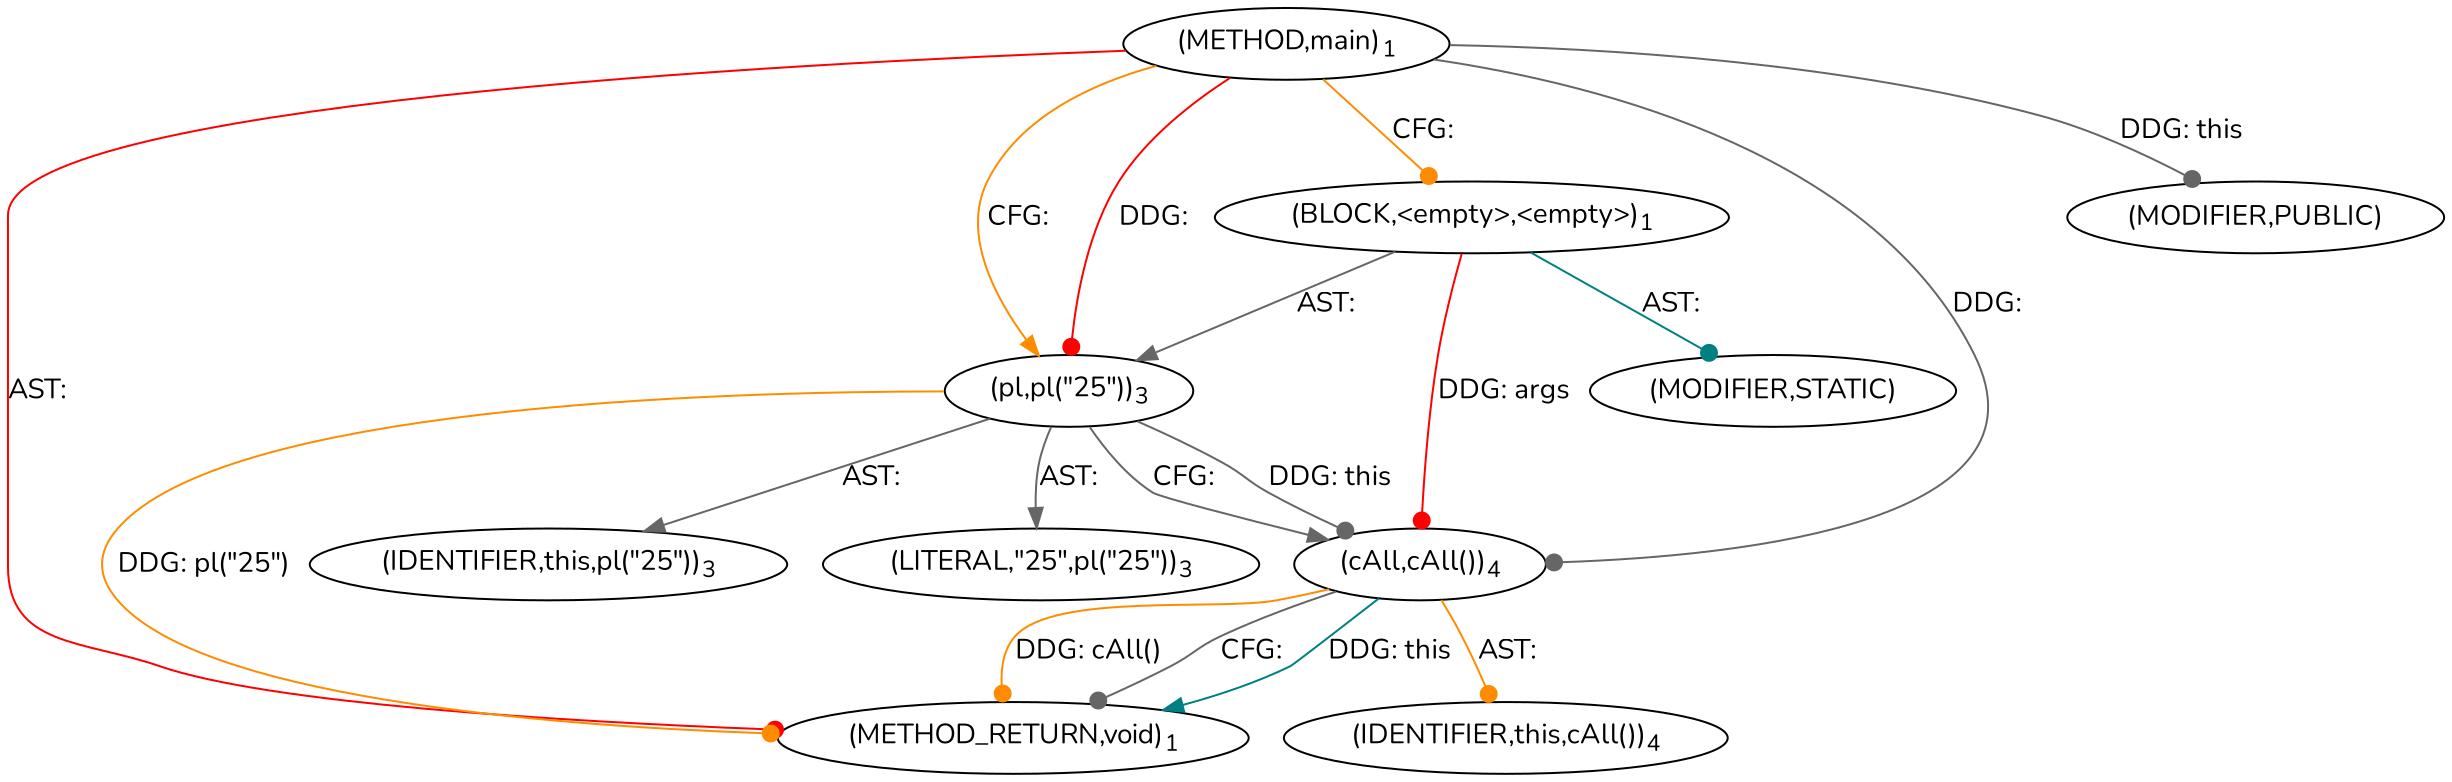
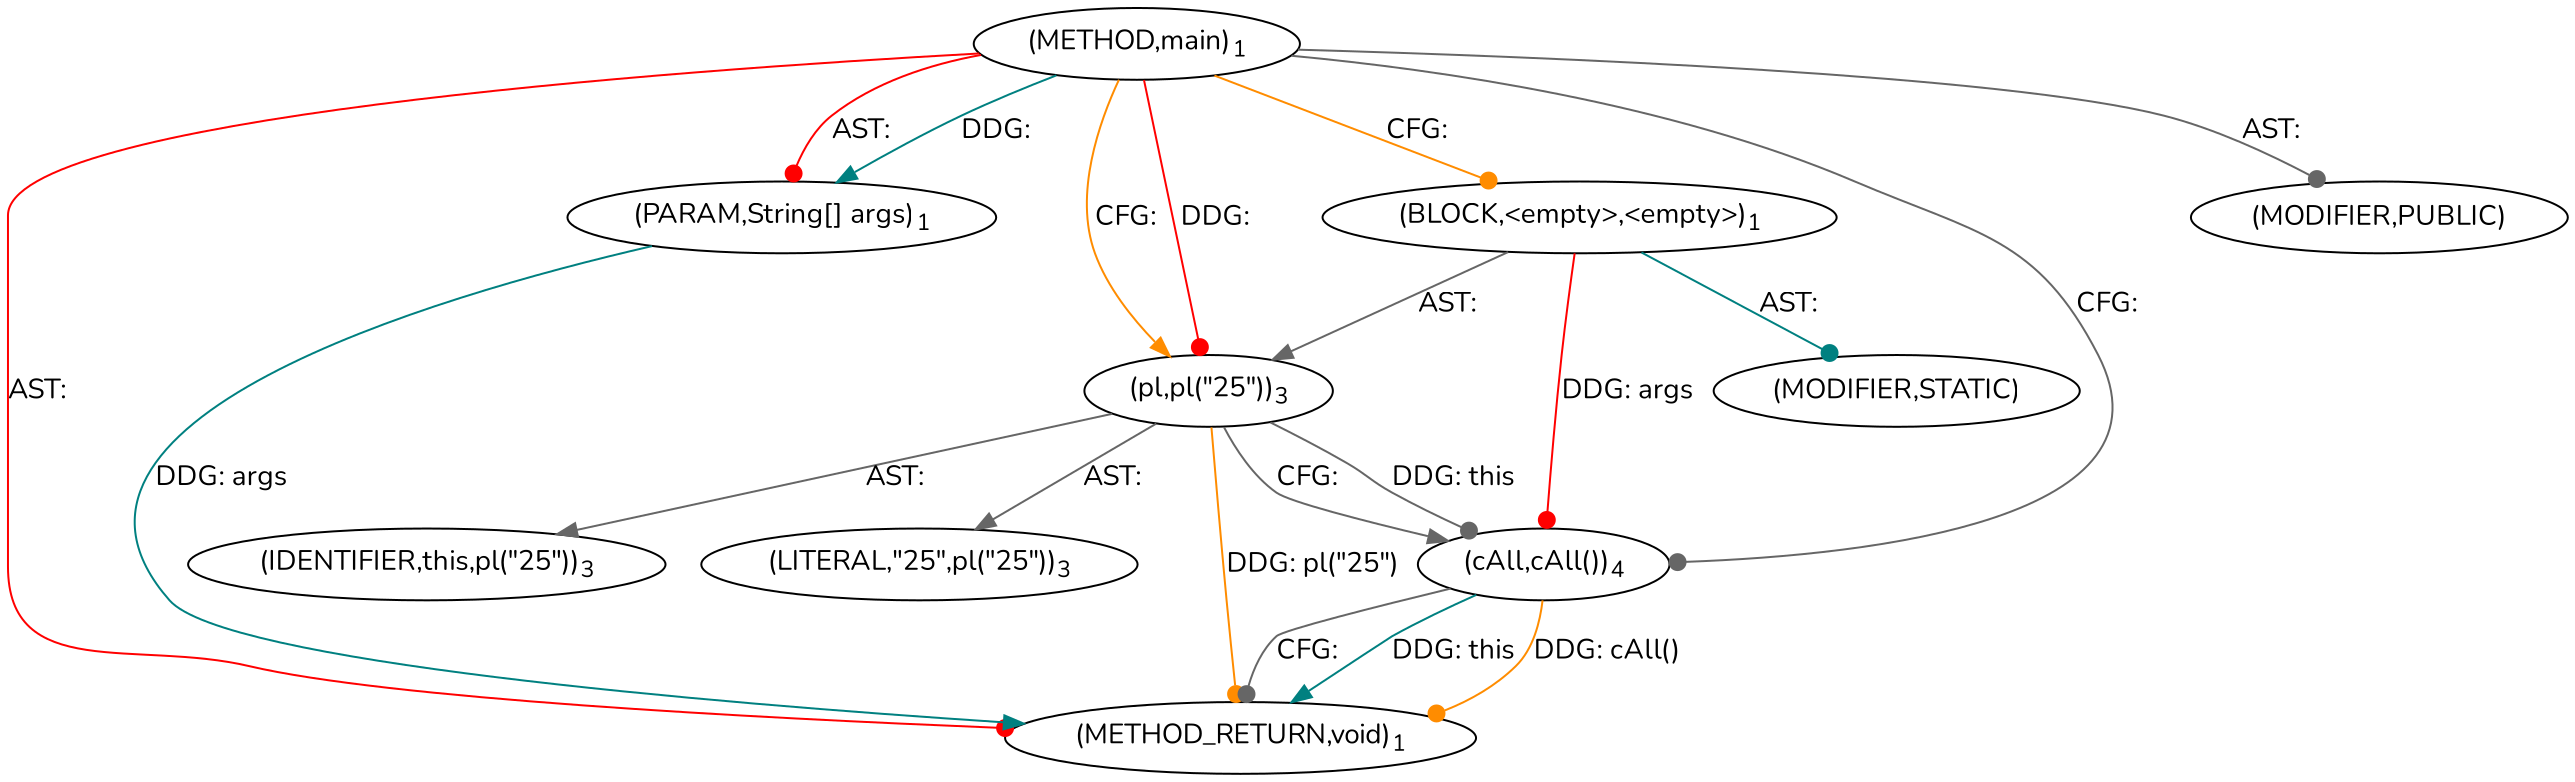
(2182, 131) -> (2276, 131)
none -> (782, 217)
(1991, 304) -> (2111, 304)
(1506, 738) -> none
